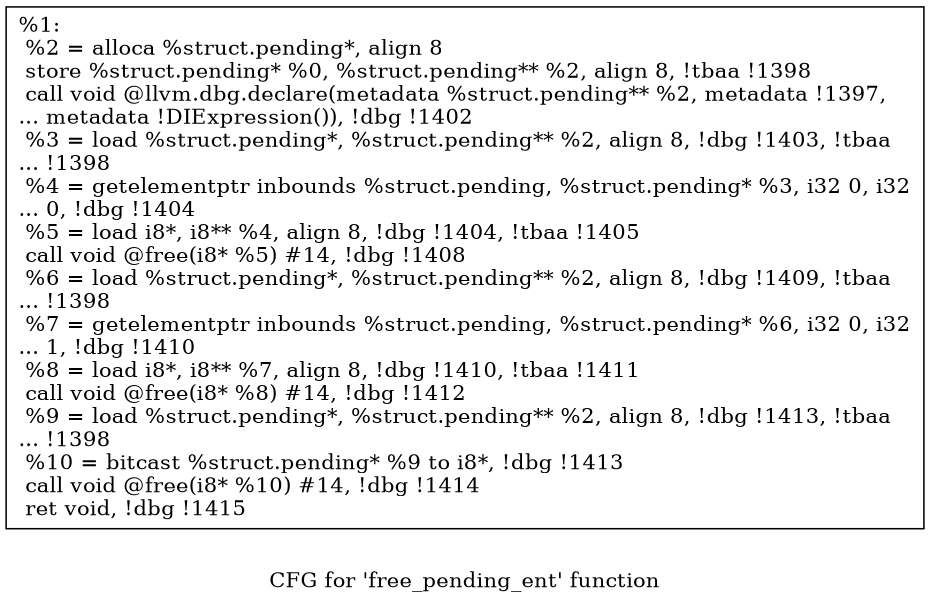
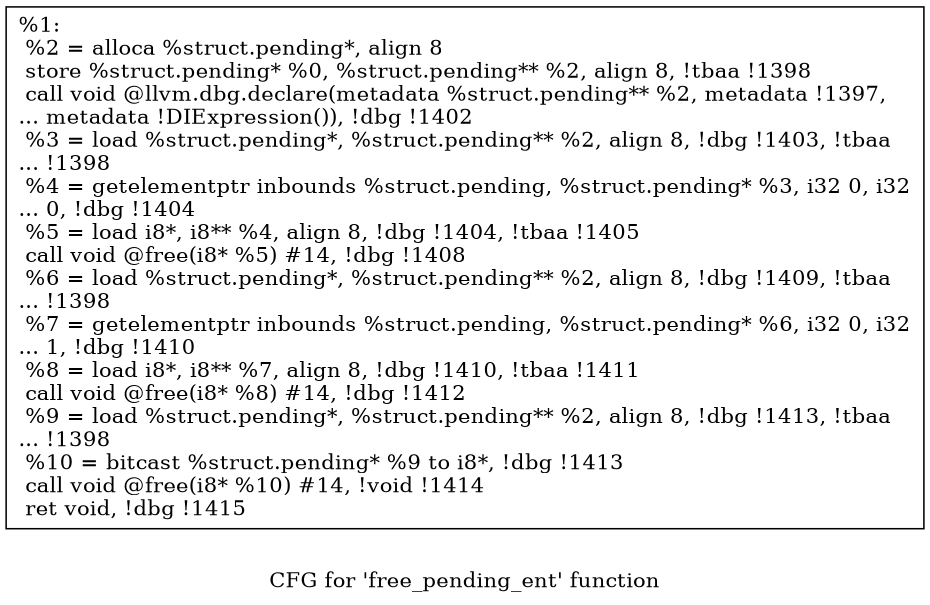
(249, 486) -> (252, 486)
